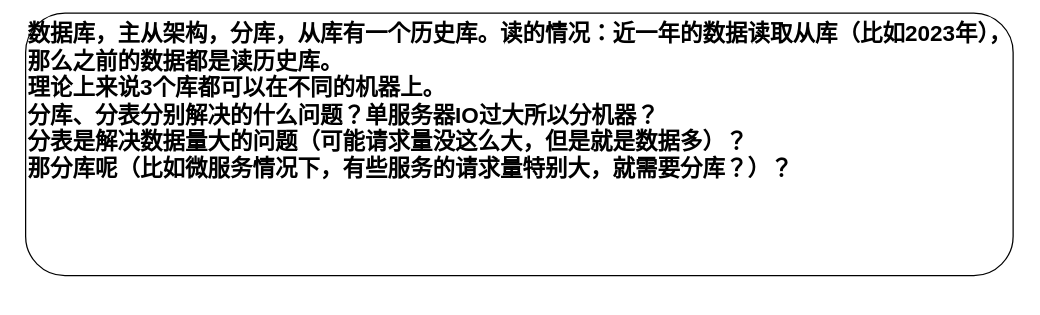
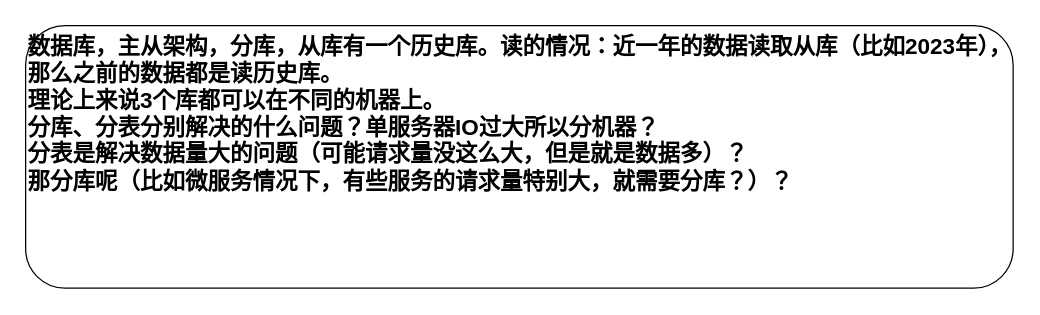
(519, 144) -> (519, 157)
